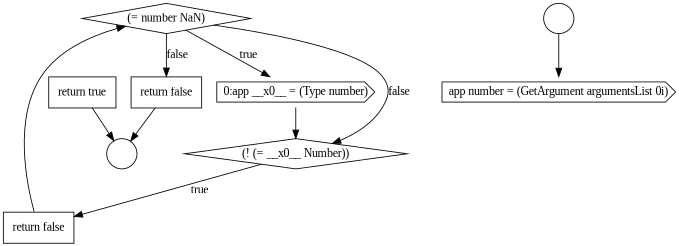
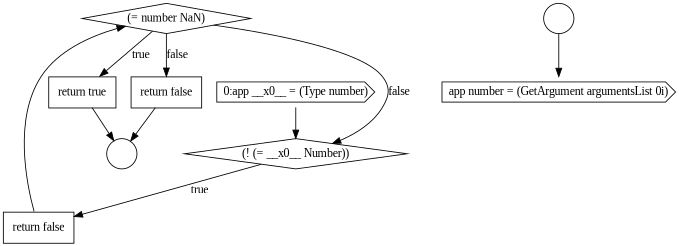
(224, 51) -> (129, 51)
